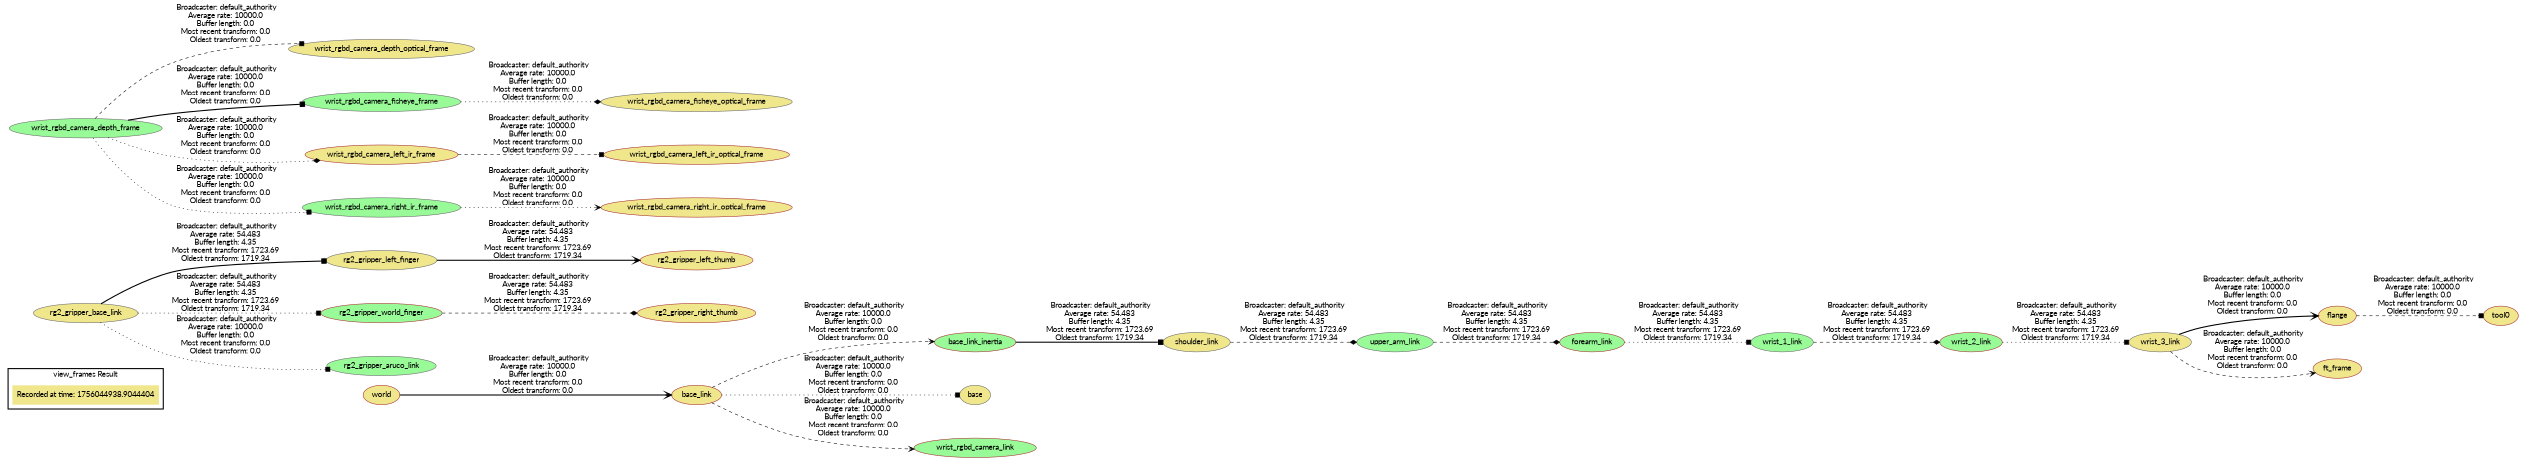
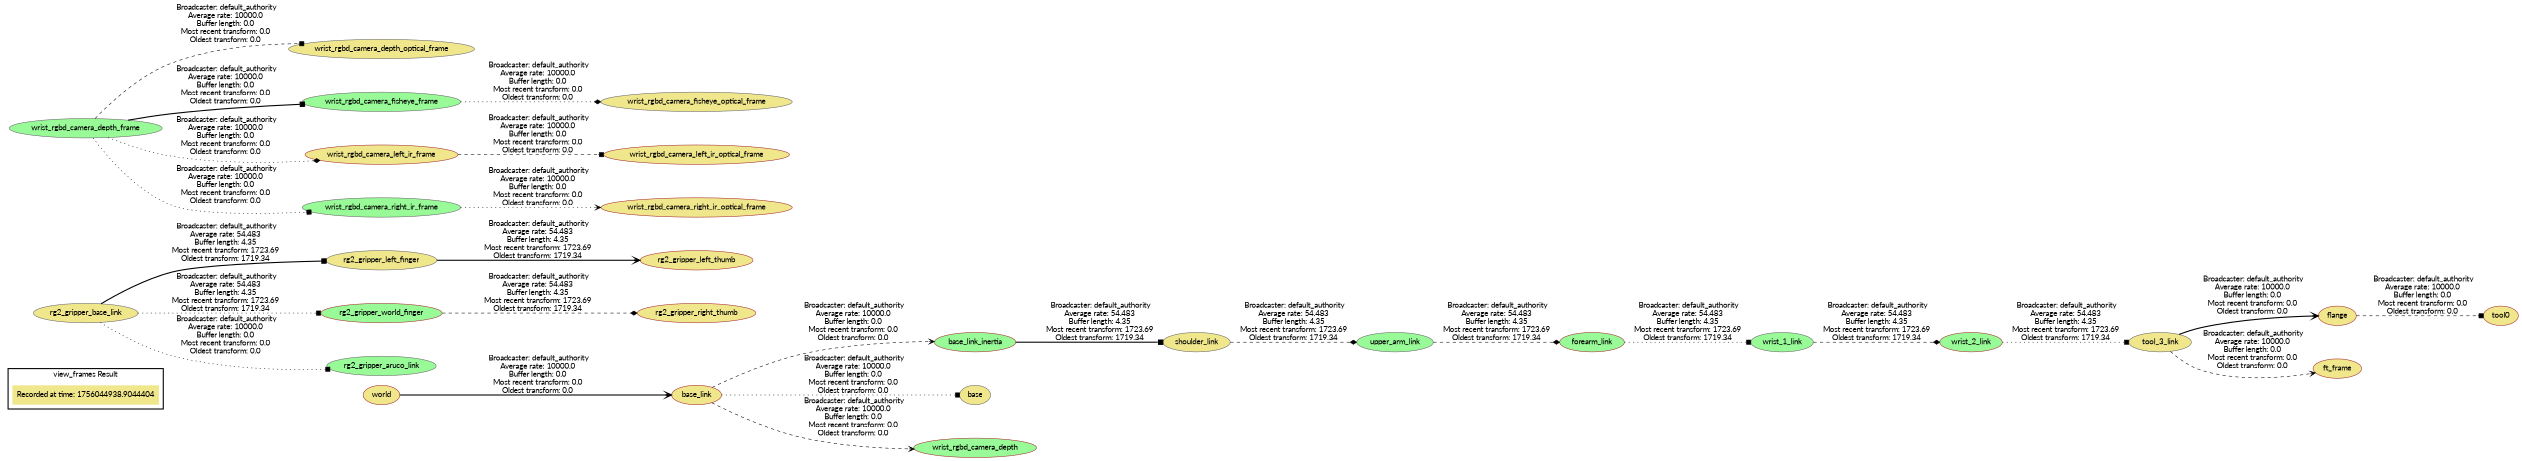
(2160, 342) -> (2160, 342)
(975, 448) -> (975, 448)
